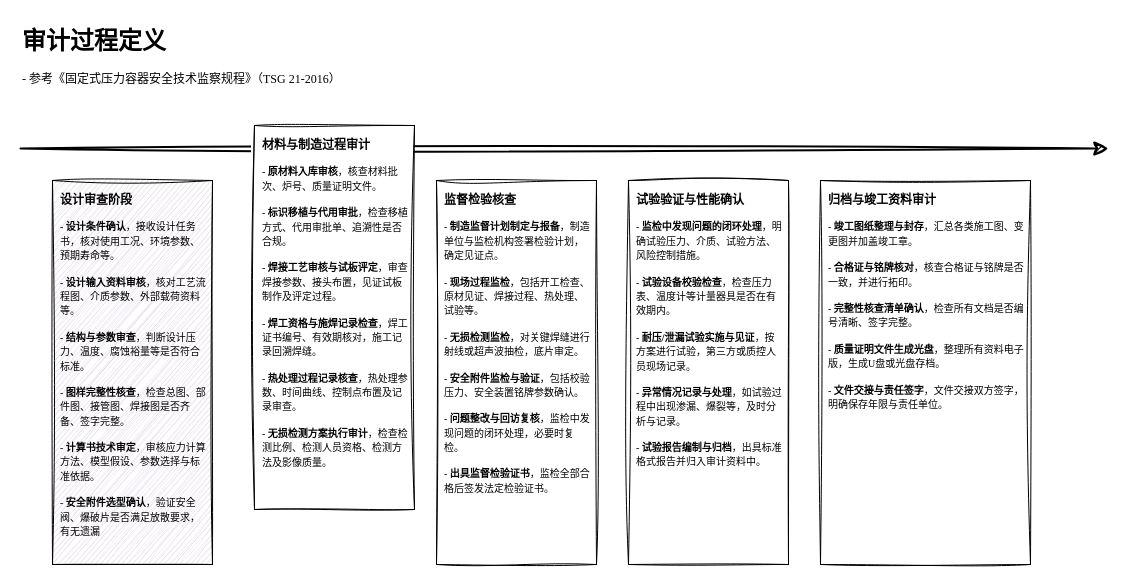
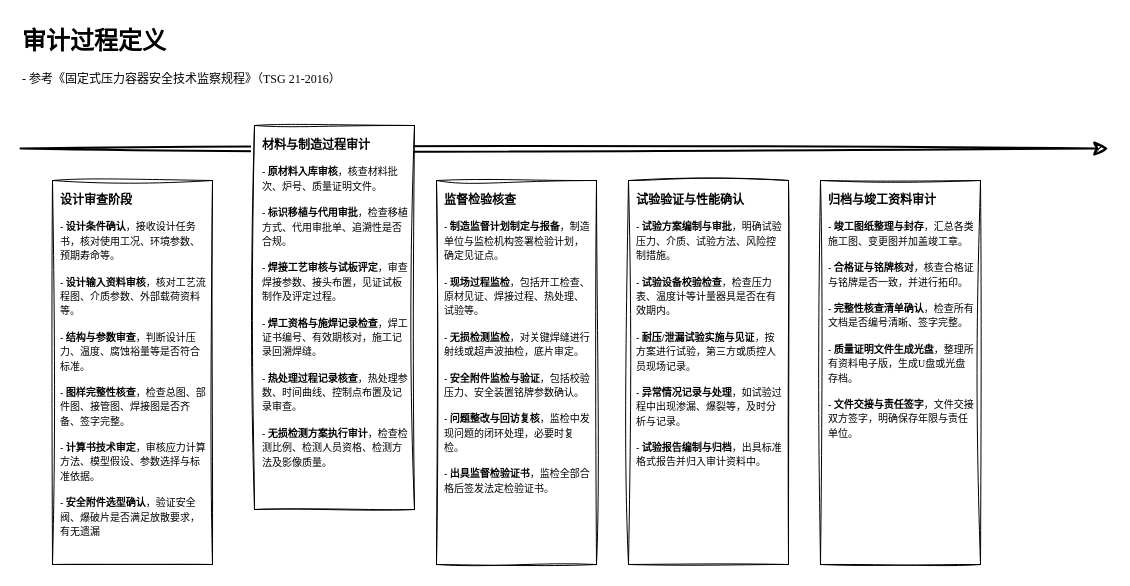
(710, 309) -> (710, 309)
(133, 373) -> (133, 373)
(926, 373) -> (901, 373)
